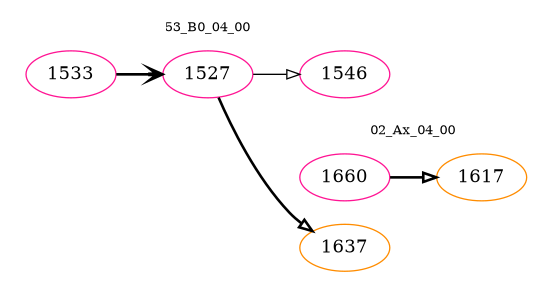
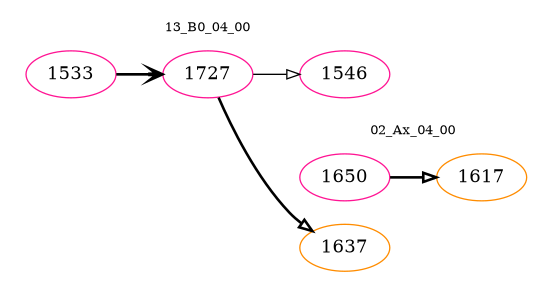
(208, 28) -> (208, 28)
(208, 74) -> (208, 74)
(345, 177) -> (345, 177)
